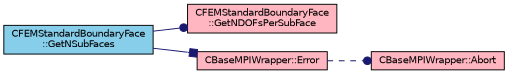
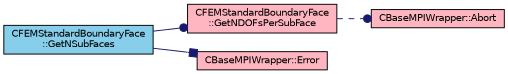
(345, 61) -> (350, 19)
